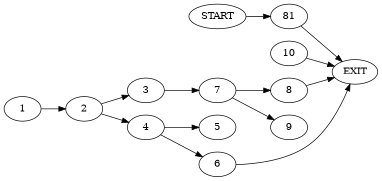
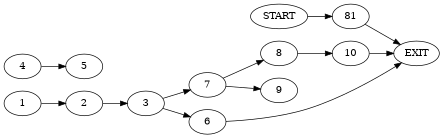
(317, 83) -> (311, 53)
(112, 117) -> none
(178, 144) -> (173, 112)
